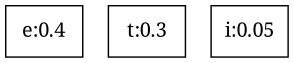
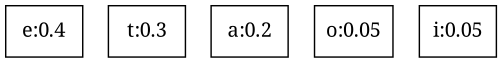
none -> (250, 31)
none -> (354, 31)
